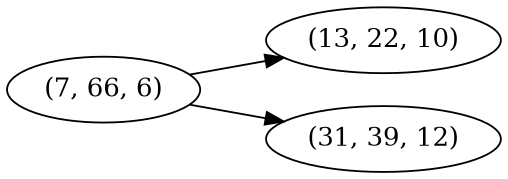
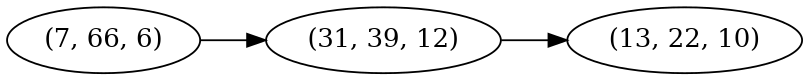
(228, 68) -> (525, 40)
